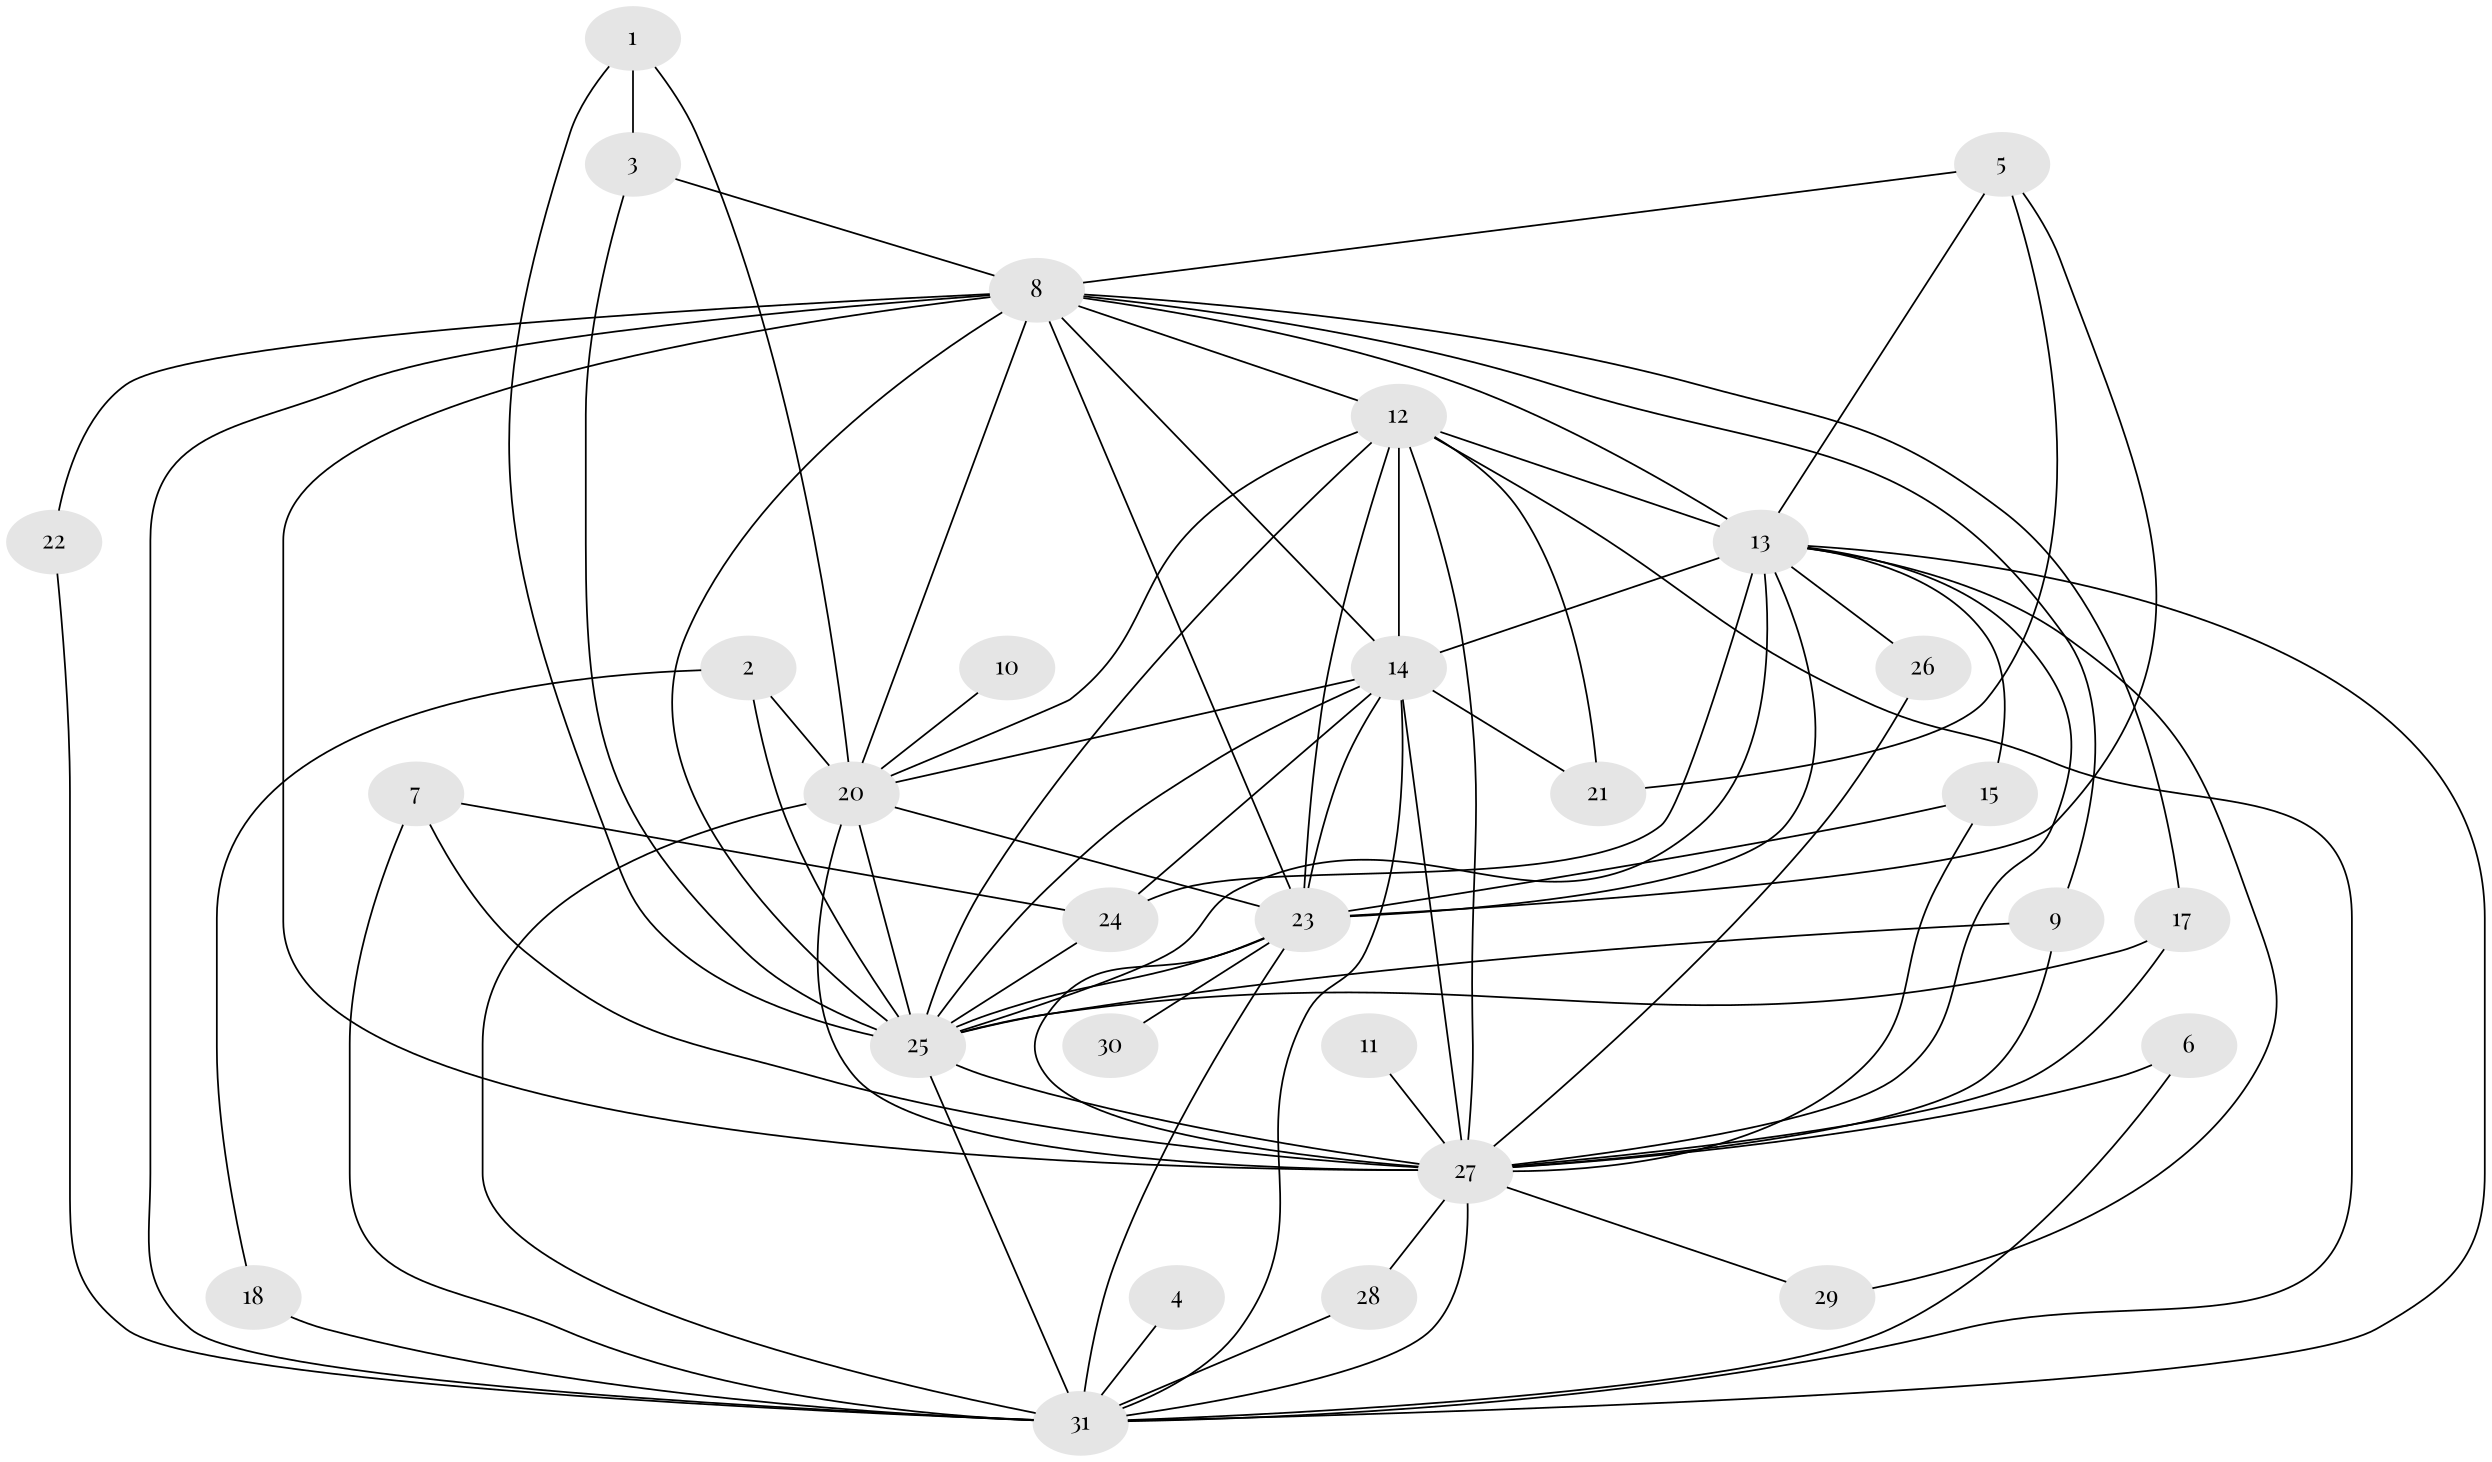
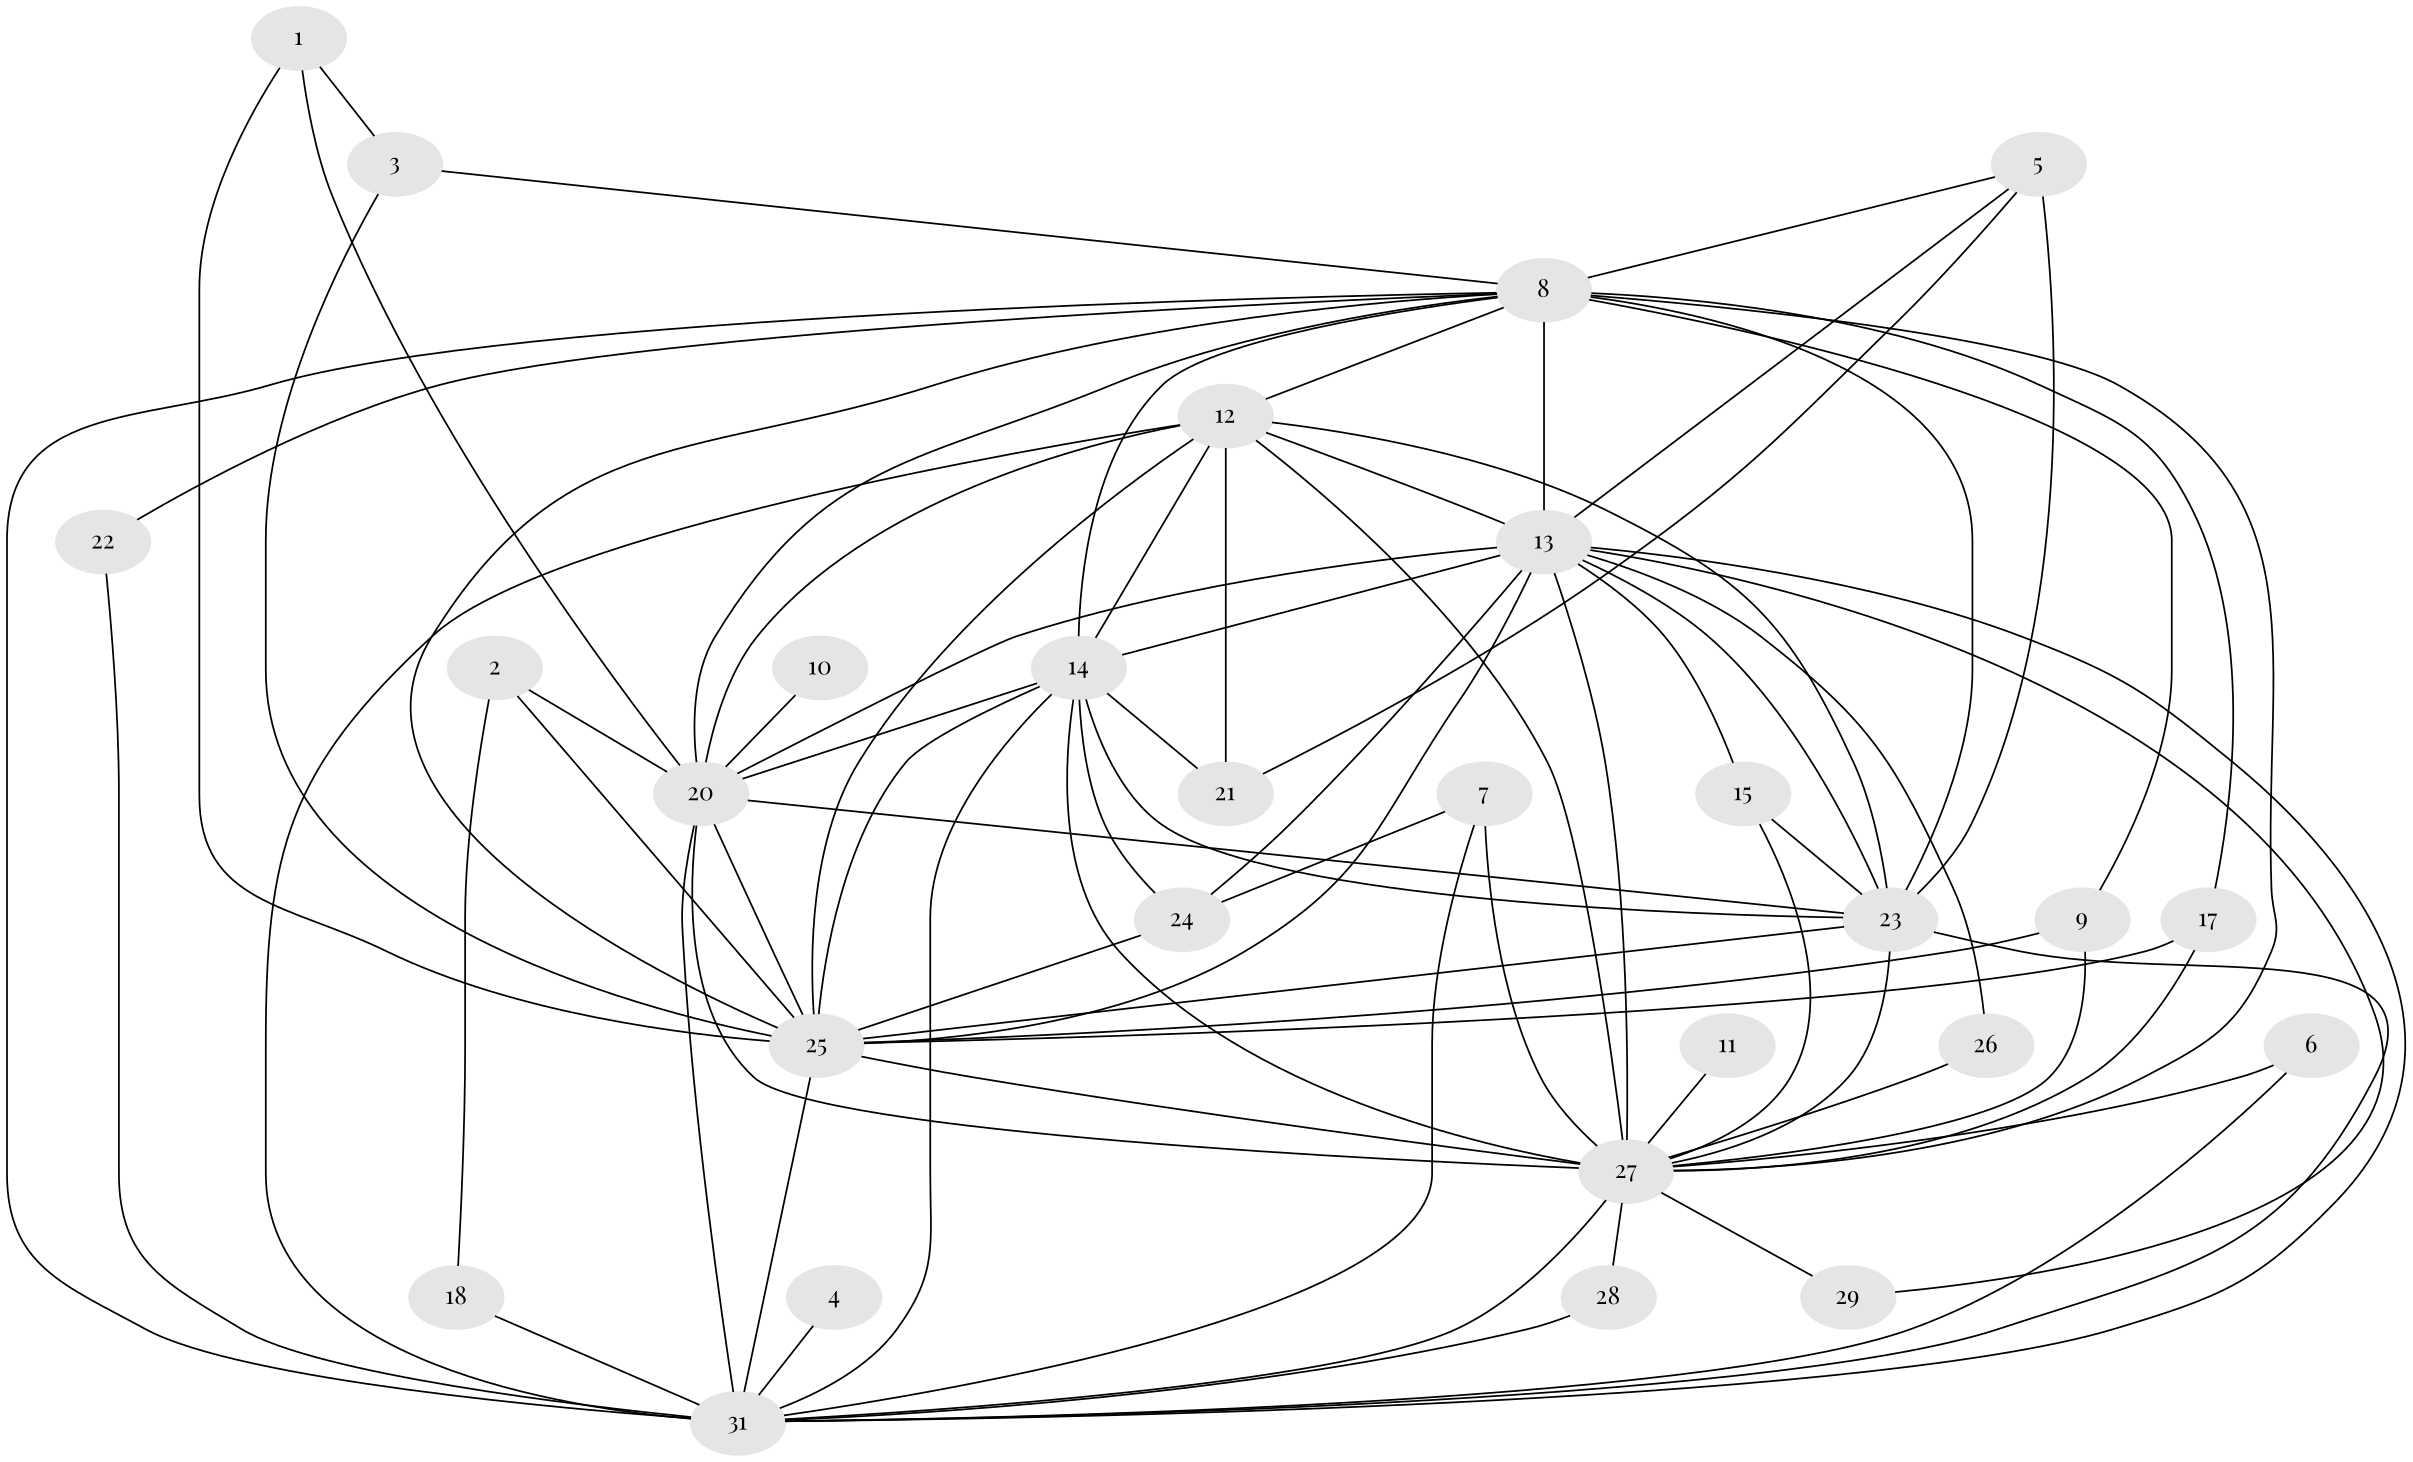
none -> (1141, 602)
(1110, 1046) -> none
